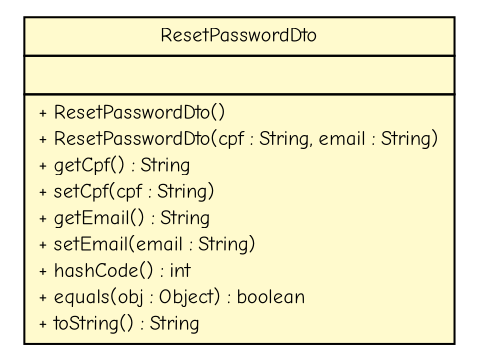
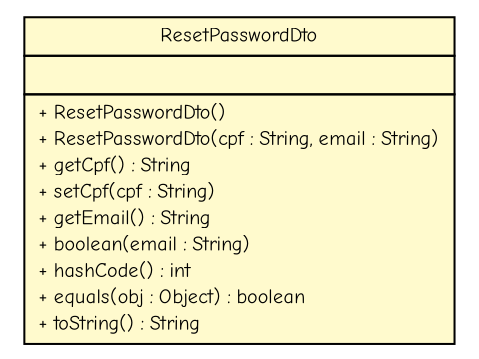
(148, 245) -> (145, 245)
